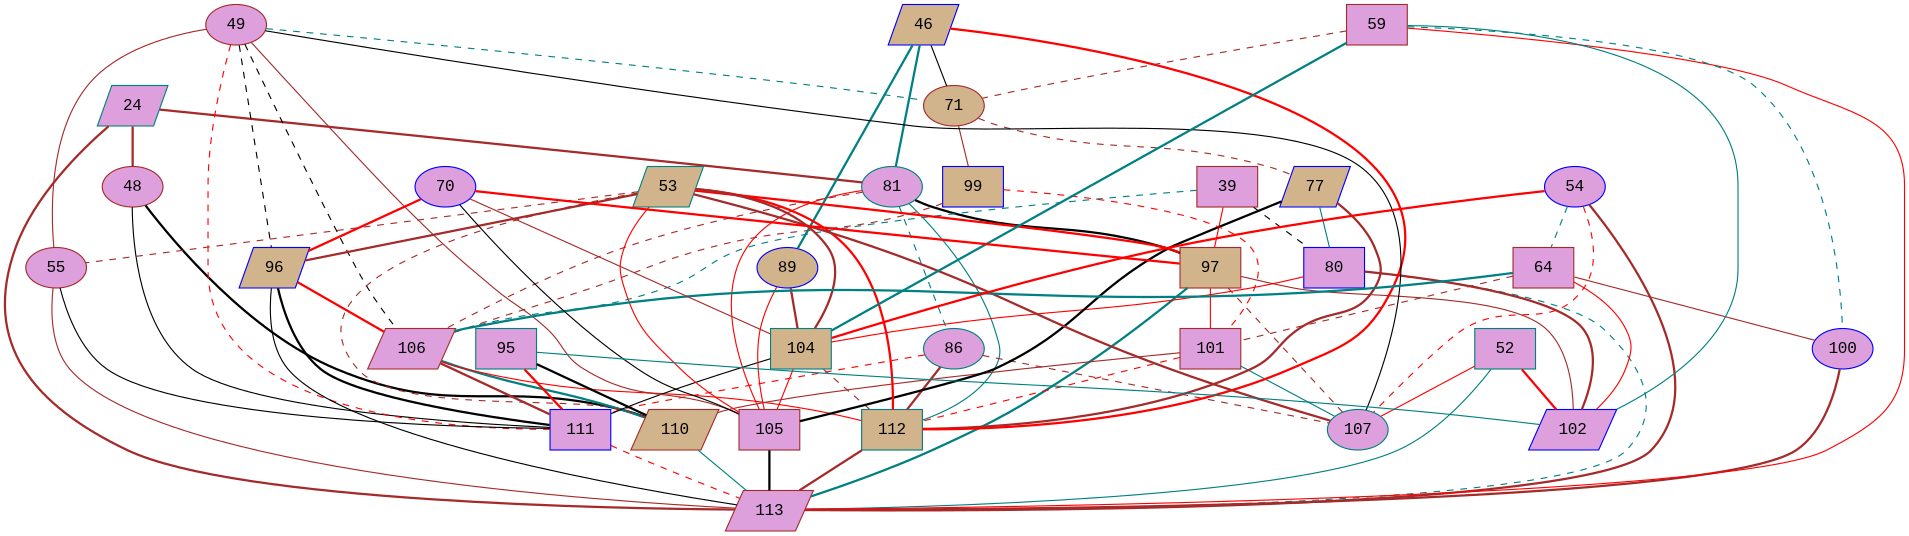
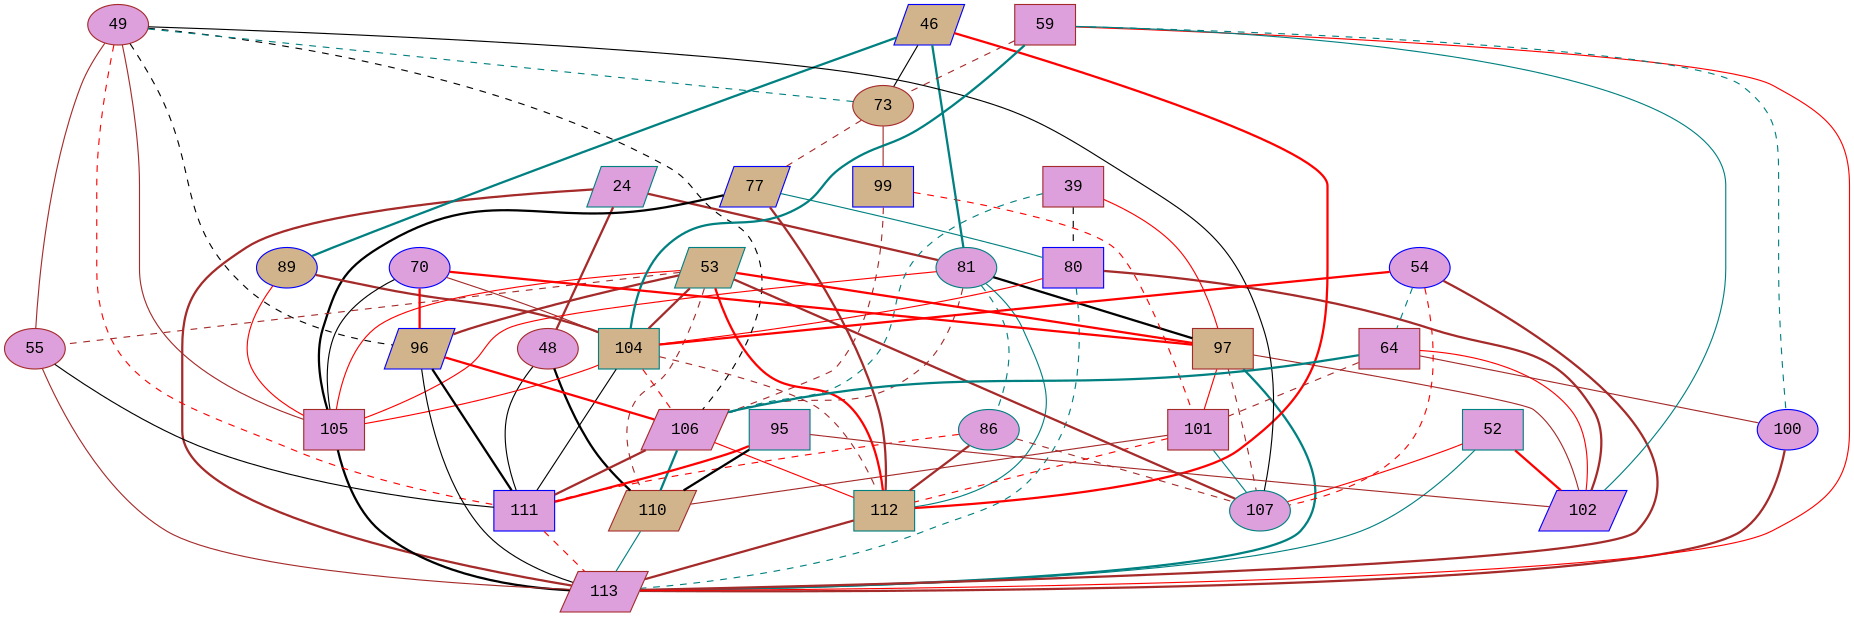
(954, 106) -> (883, 106)
(1039, 385) -> (1217, 476)
none -> (658, 390)
